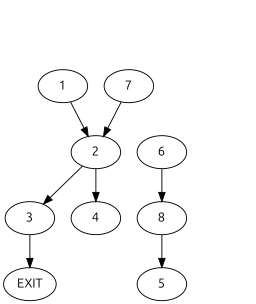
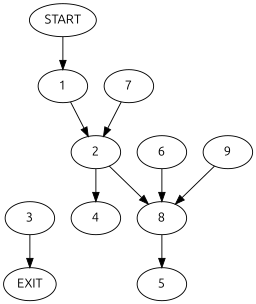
none -> (63, 20)
none -> (228, 152)
(66, 182) -> (125, 182)
